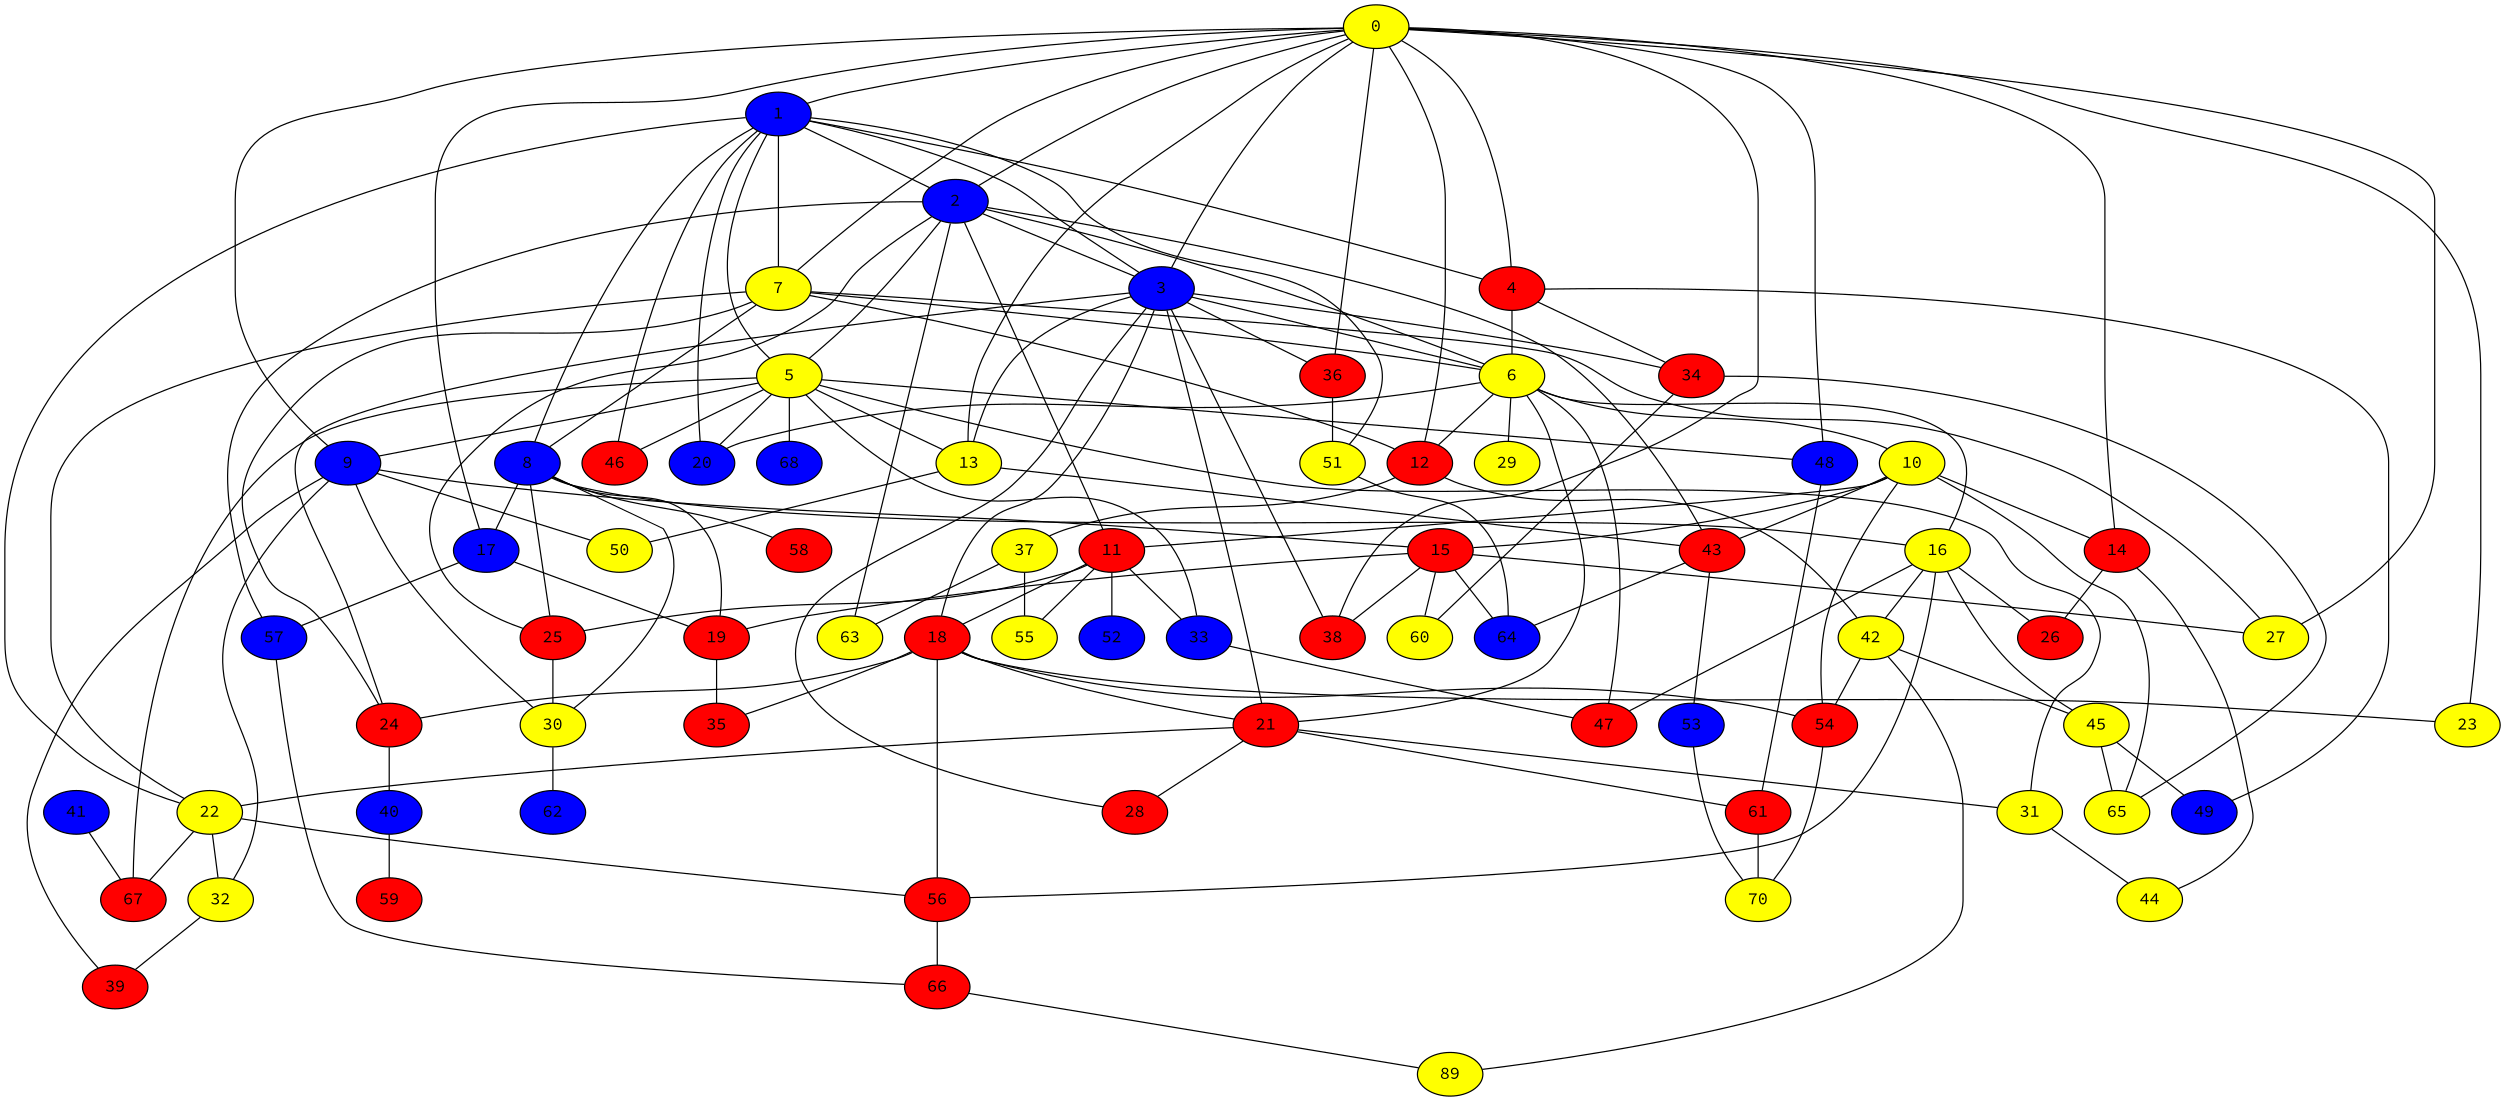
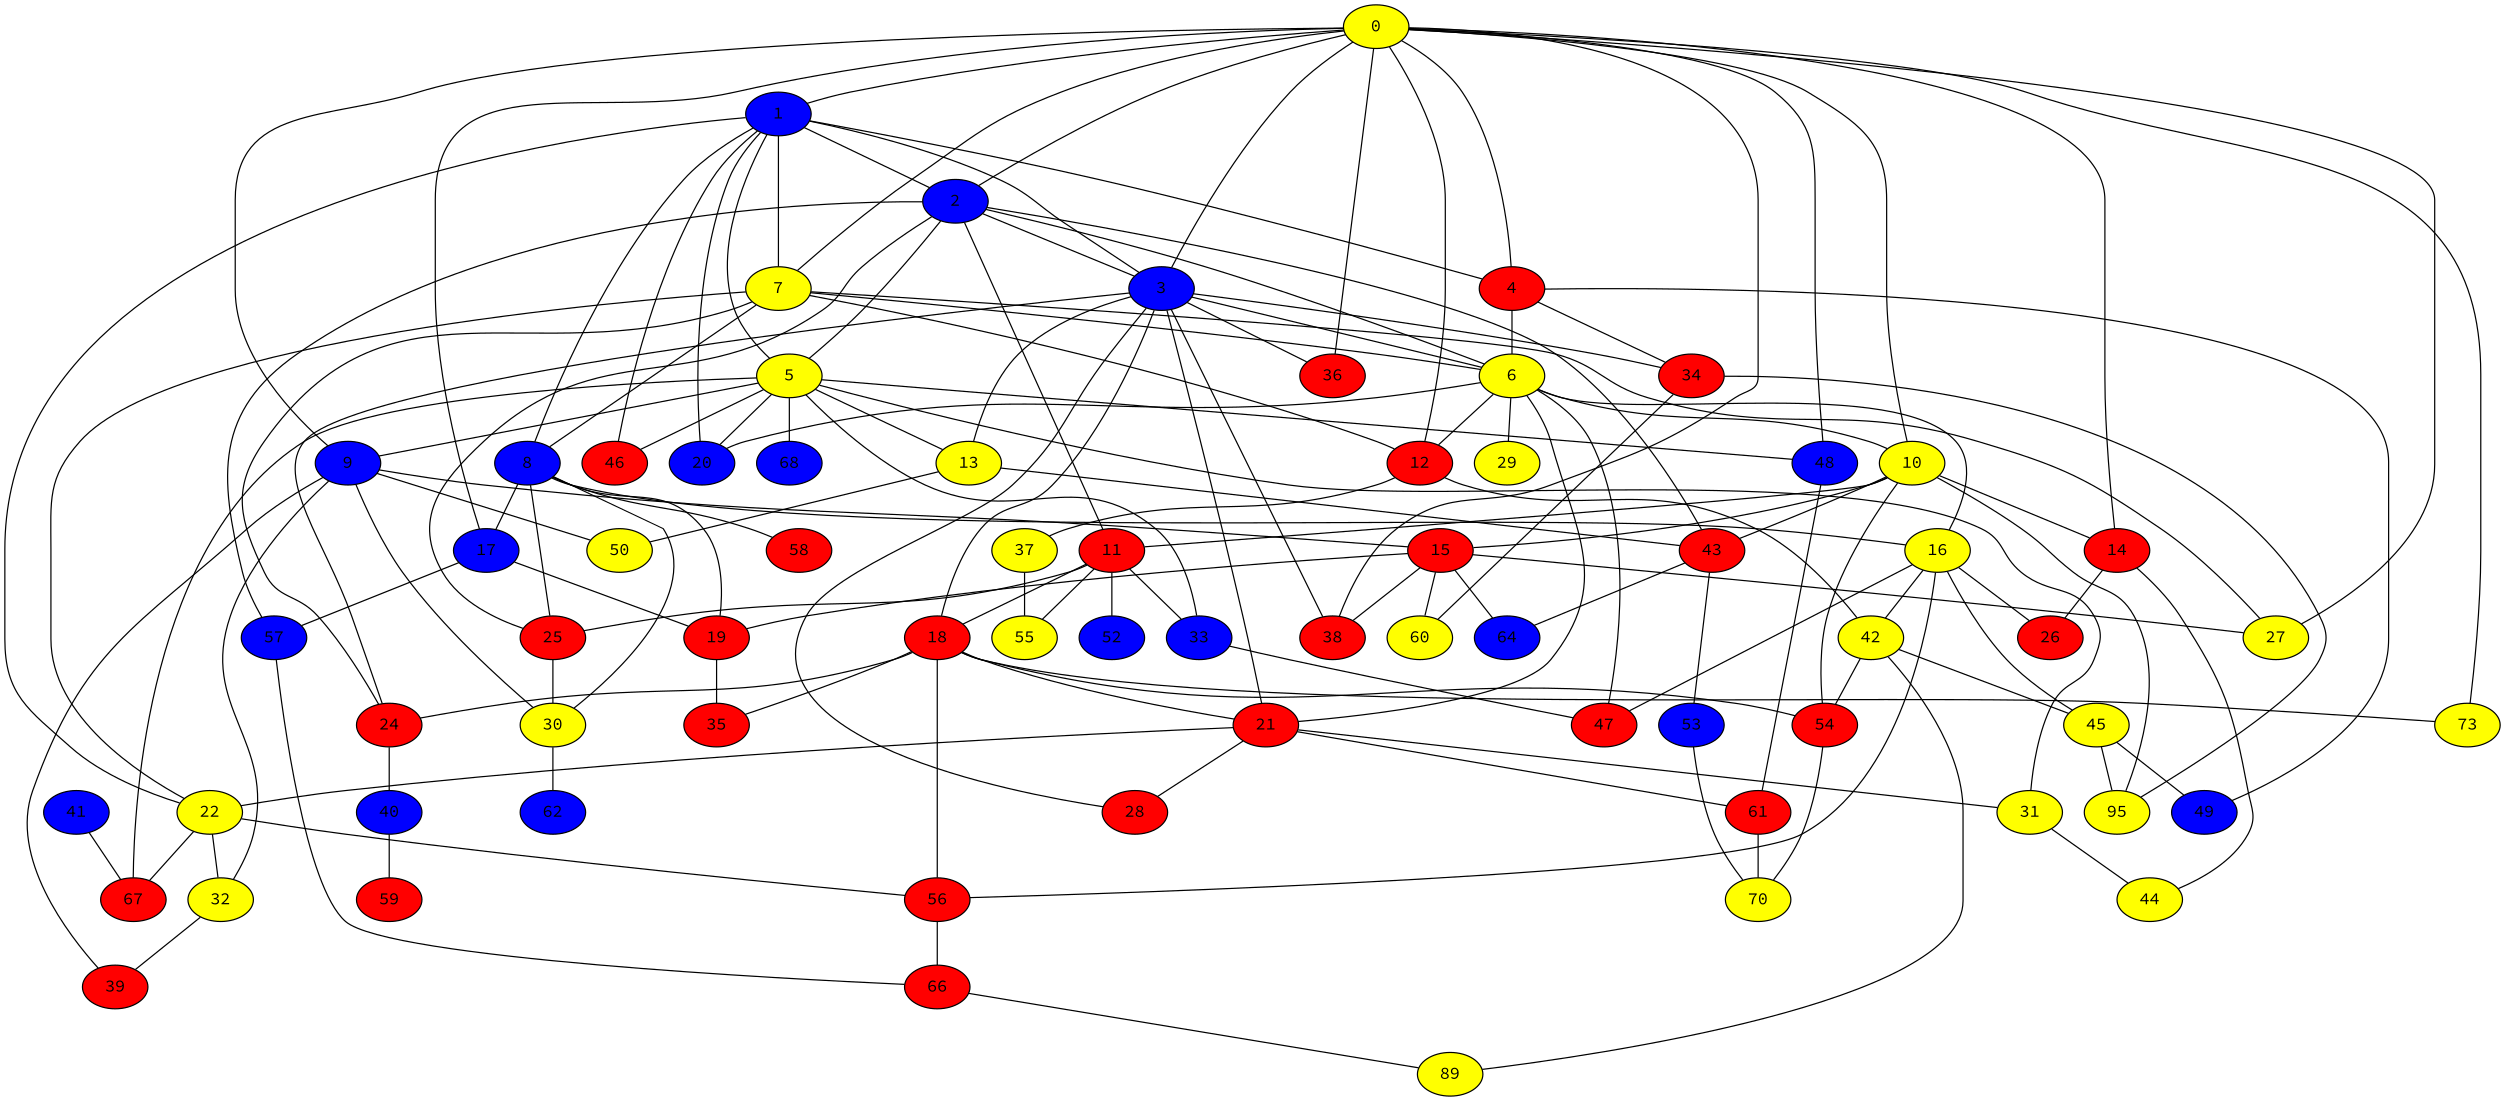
(1105, 195) -> (1798, 88)
(1333, 463) -> none
(850, 638) -> none
(2467, 725) -> (2467, 725)
(2117, 812) -> (2117, 812)
